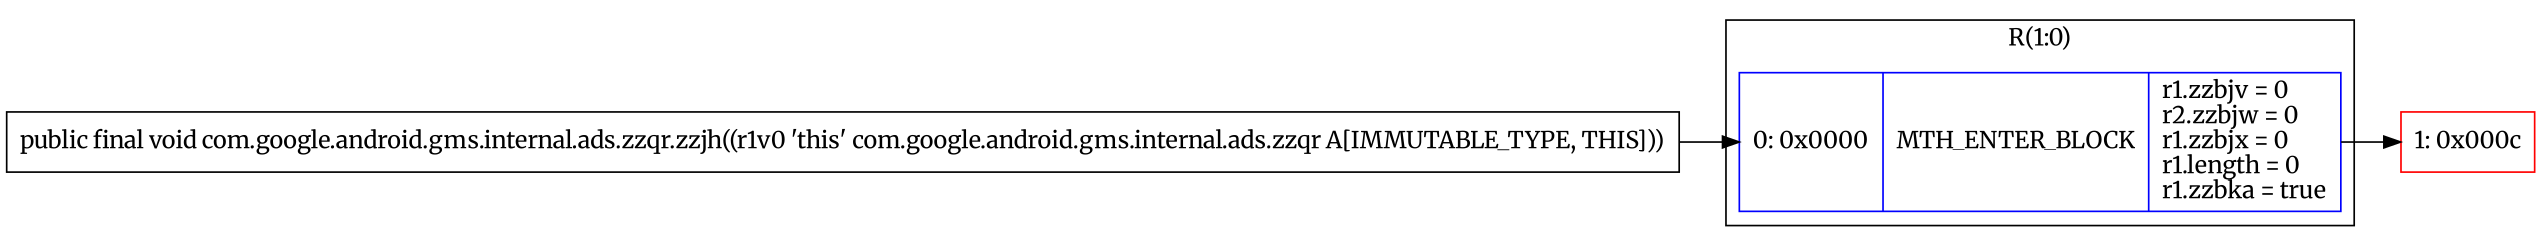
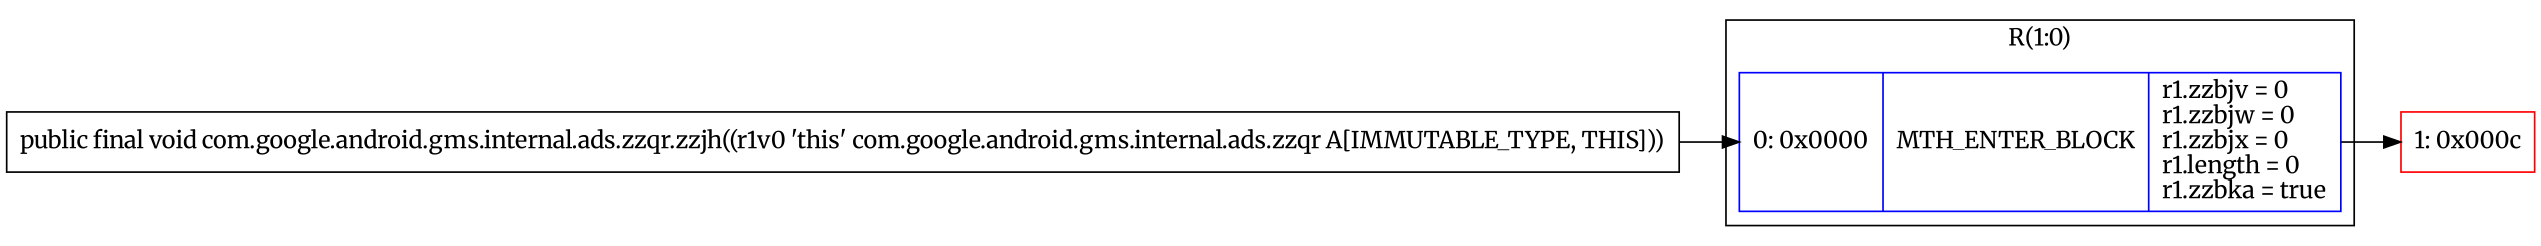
(2231, 116) -> (2229, 116)
